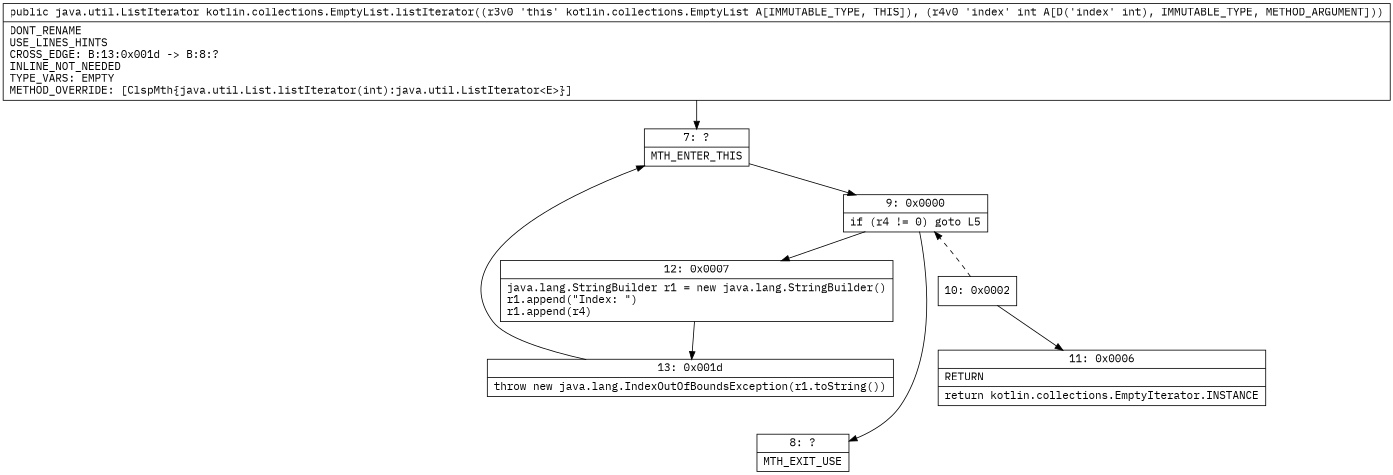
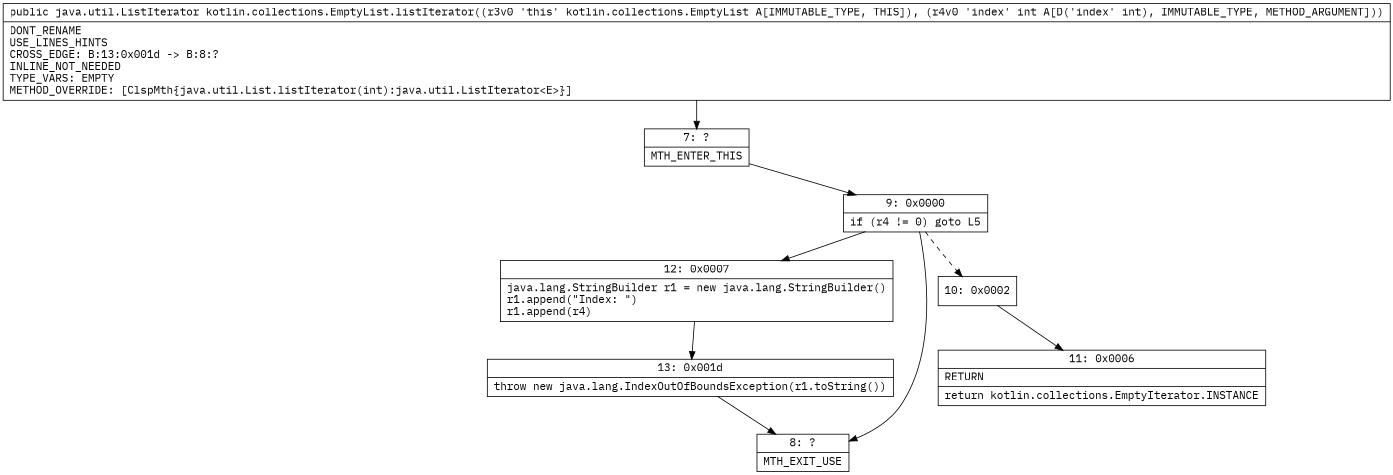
(956, 257) -> (941, 252)
(493, 258) -> (743, 413)
